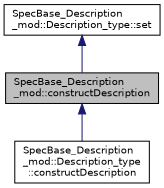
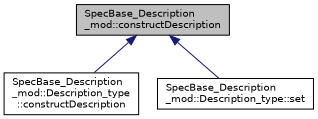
(82, 59) -> (198, 60)
